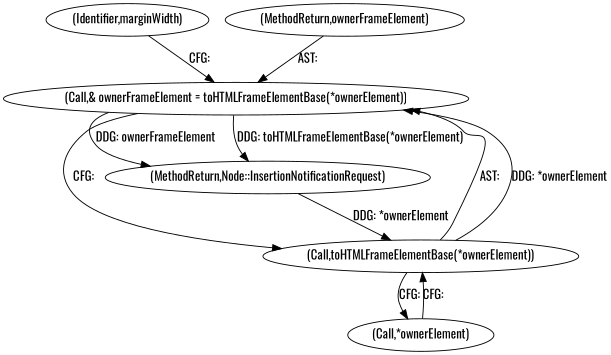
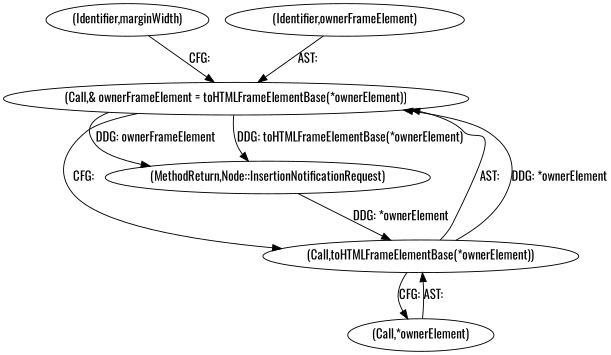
(345, 20) -> (345, 20)
(435, 296) -> (435, 296)
